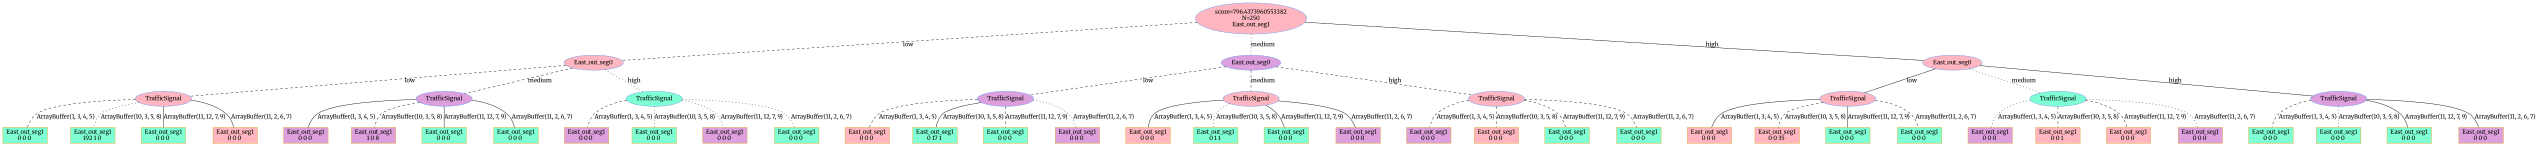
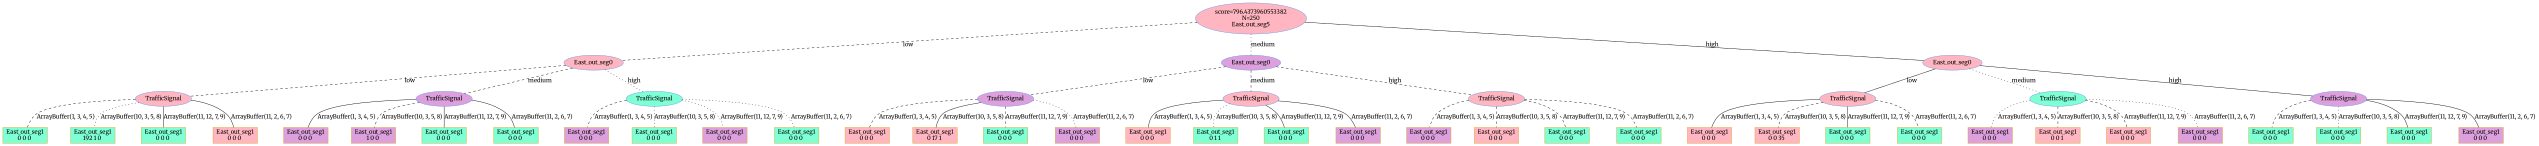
(1251, 18) -> (1251, 18)
(374, 135) -> (374, 135)
(935, 135) -> (935, 135)
